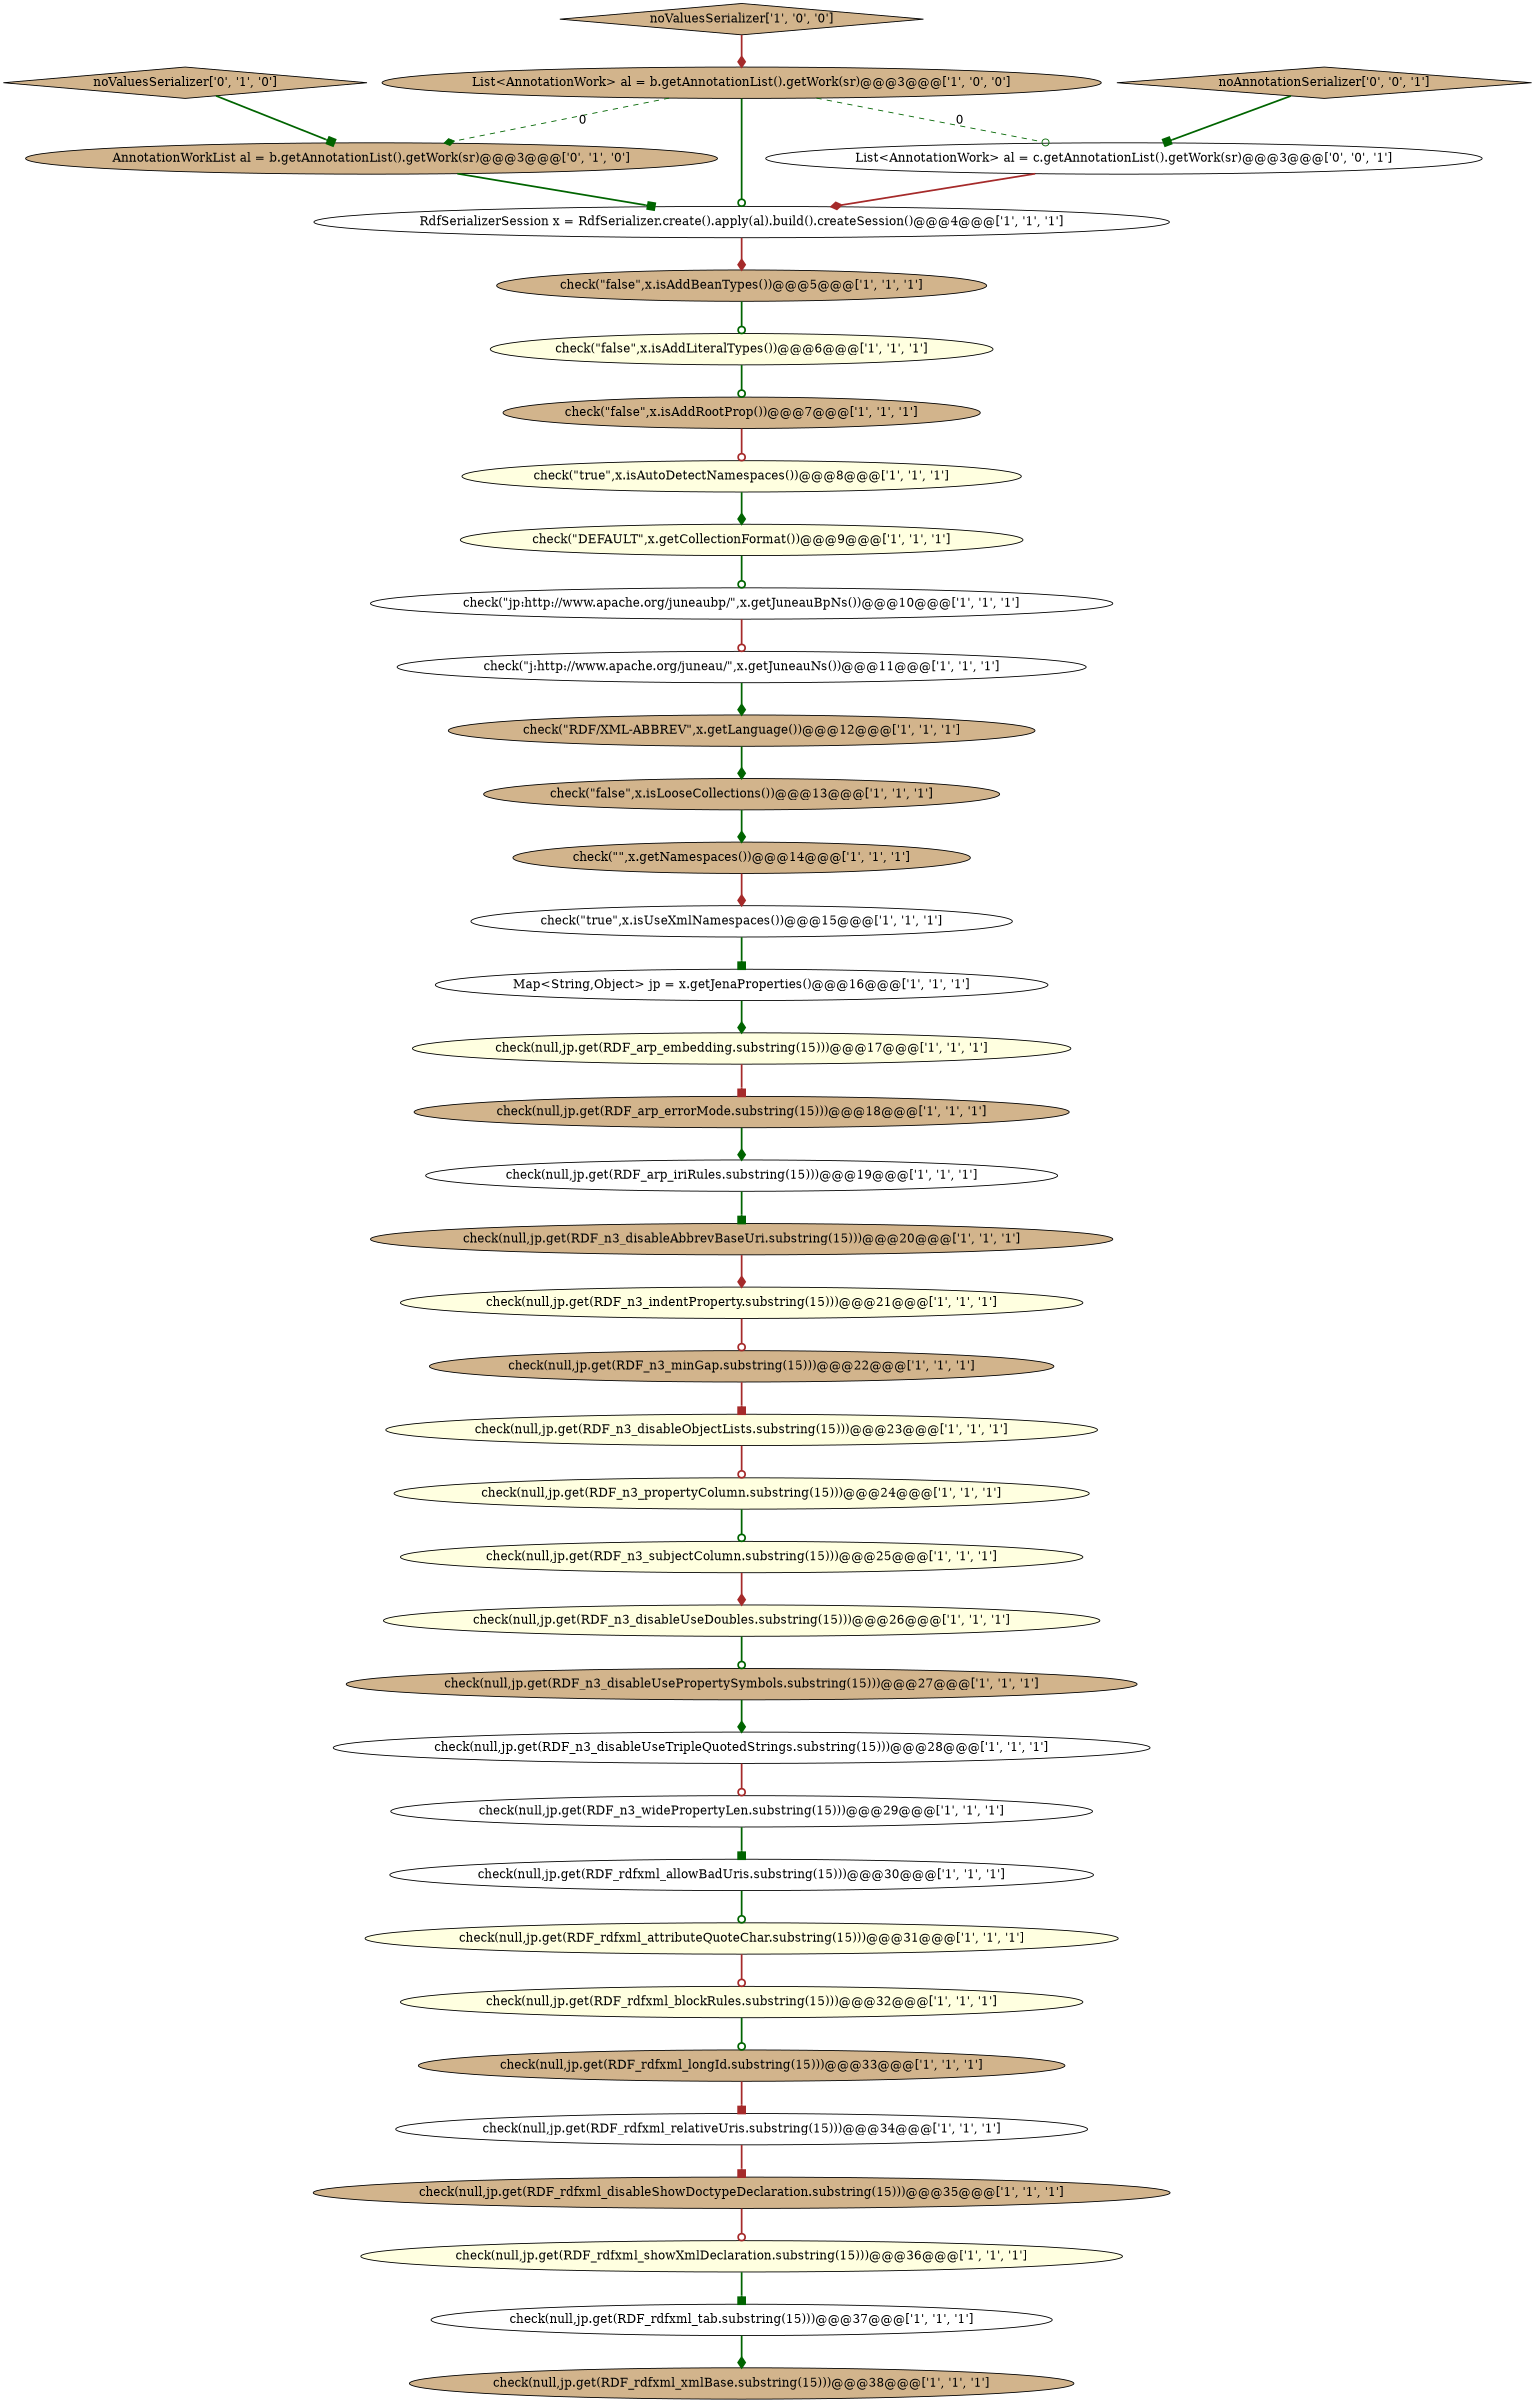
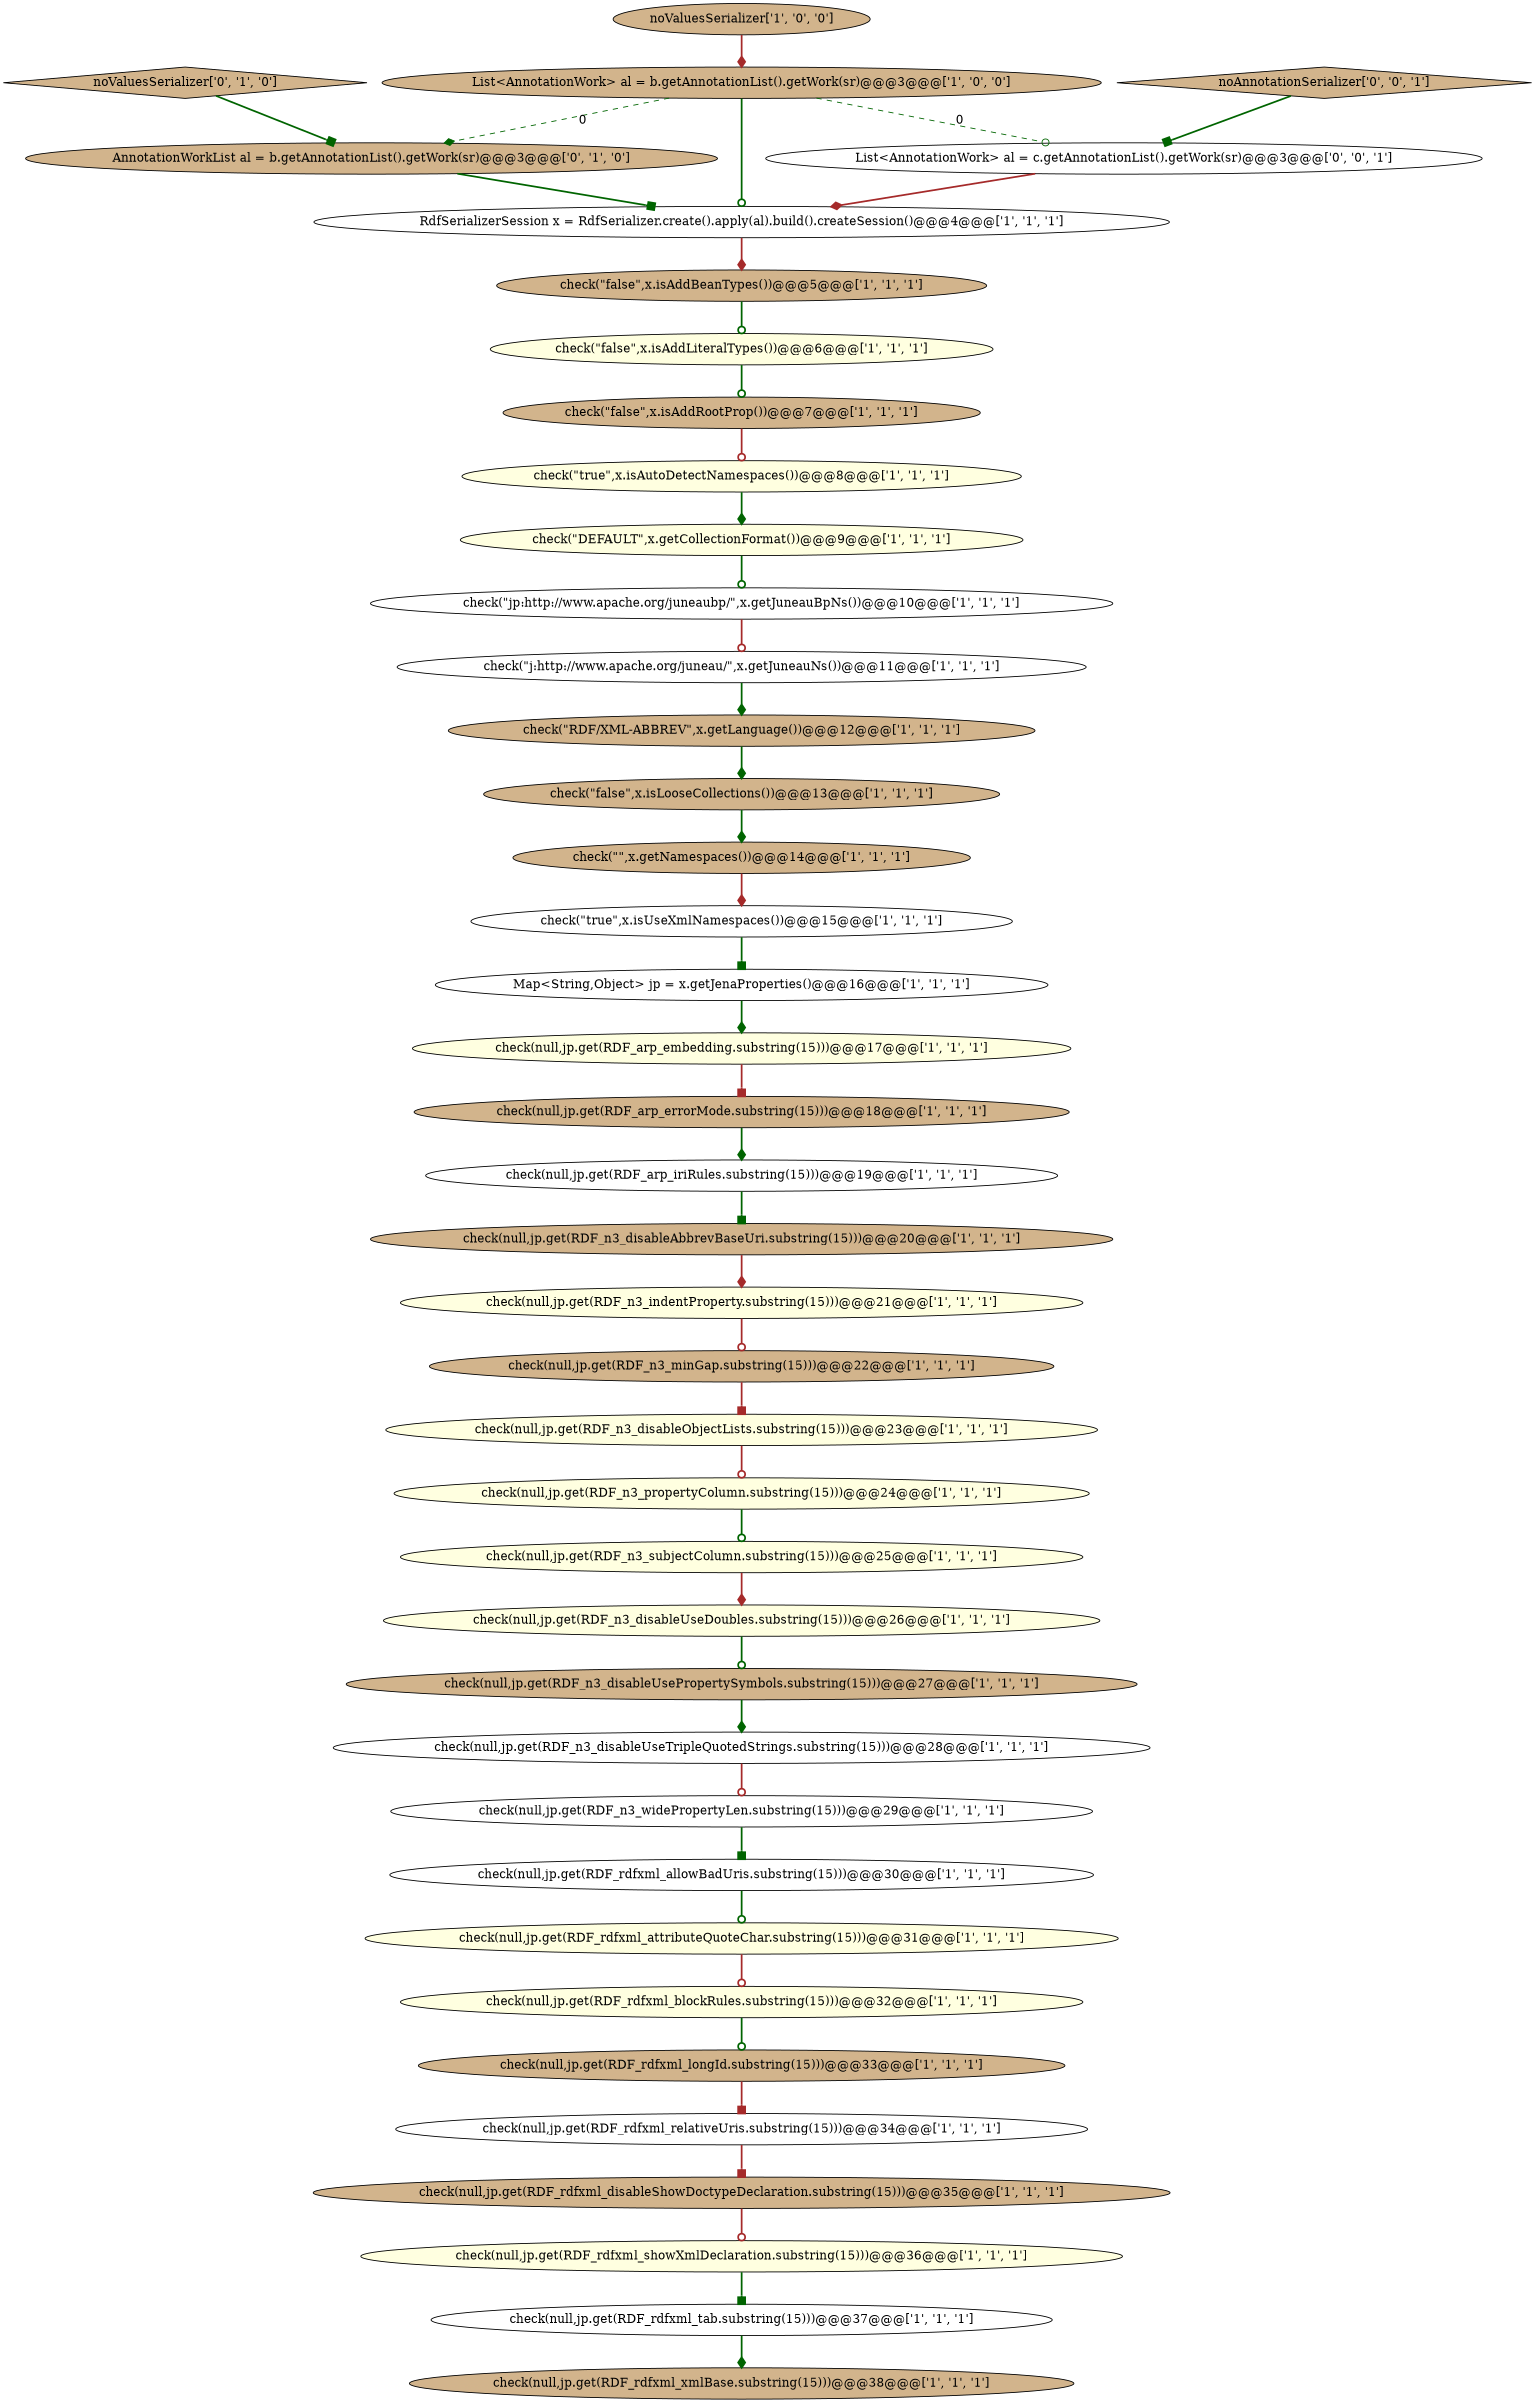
(742, 19) -> (742, 19)
